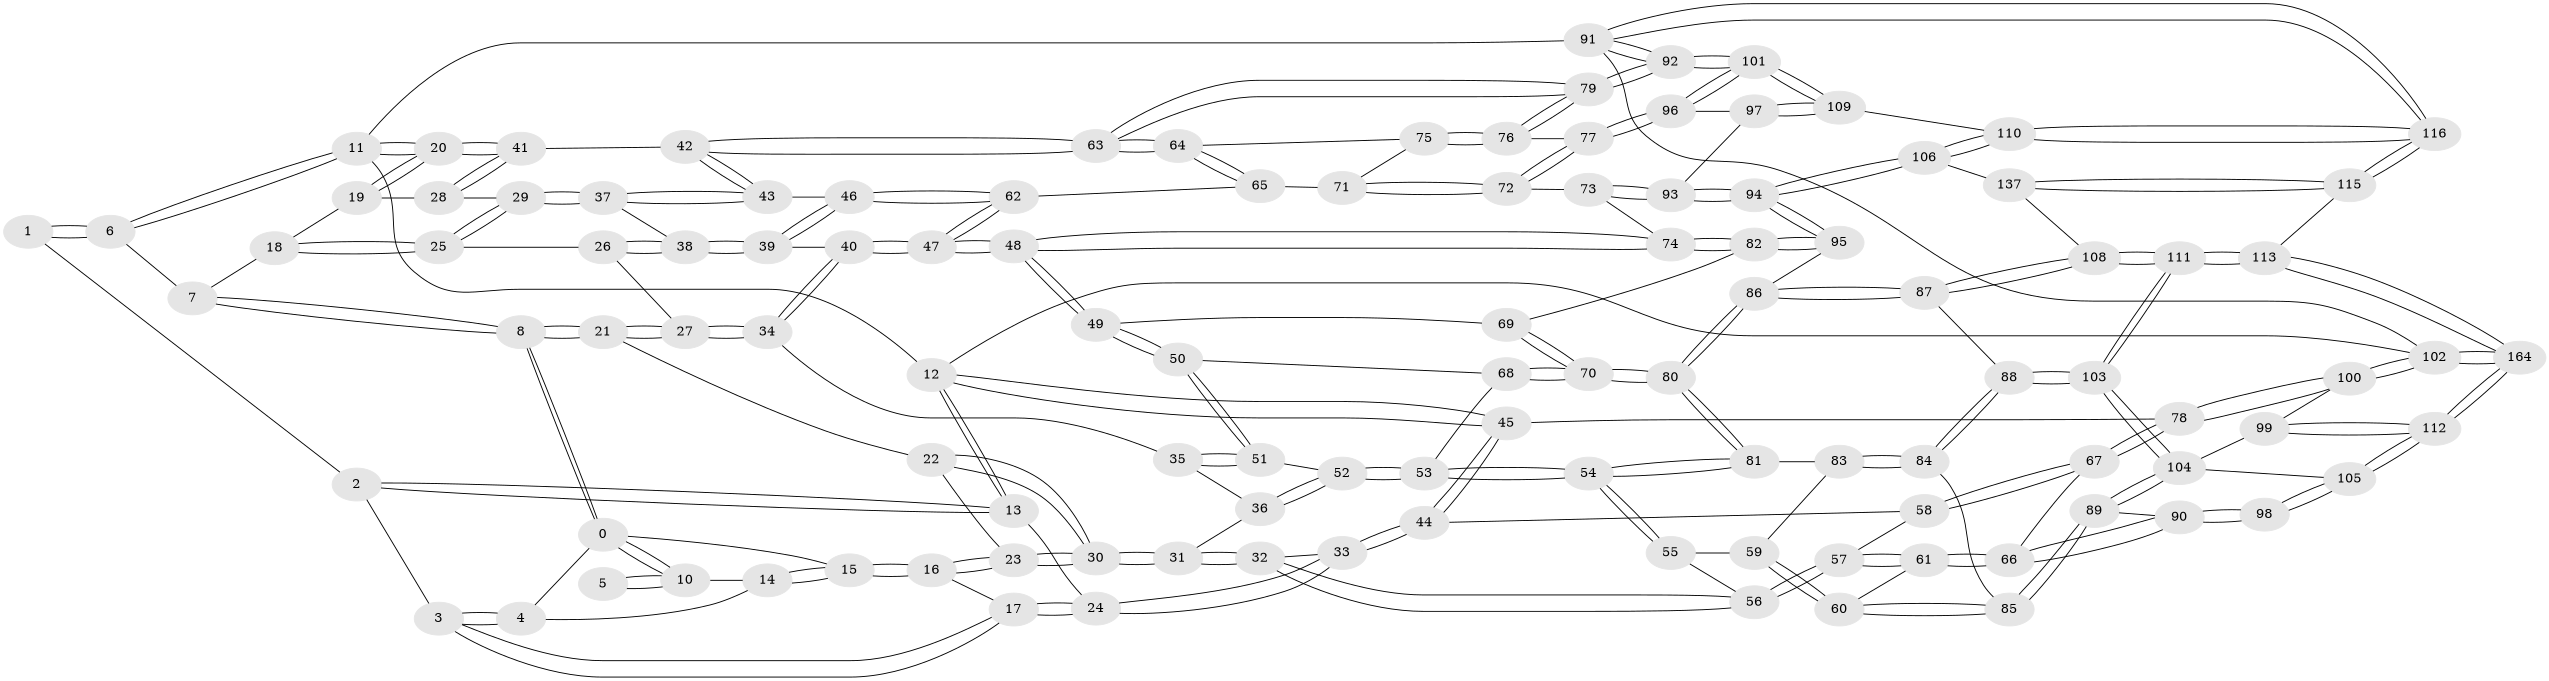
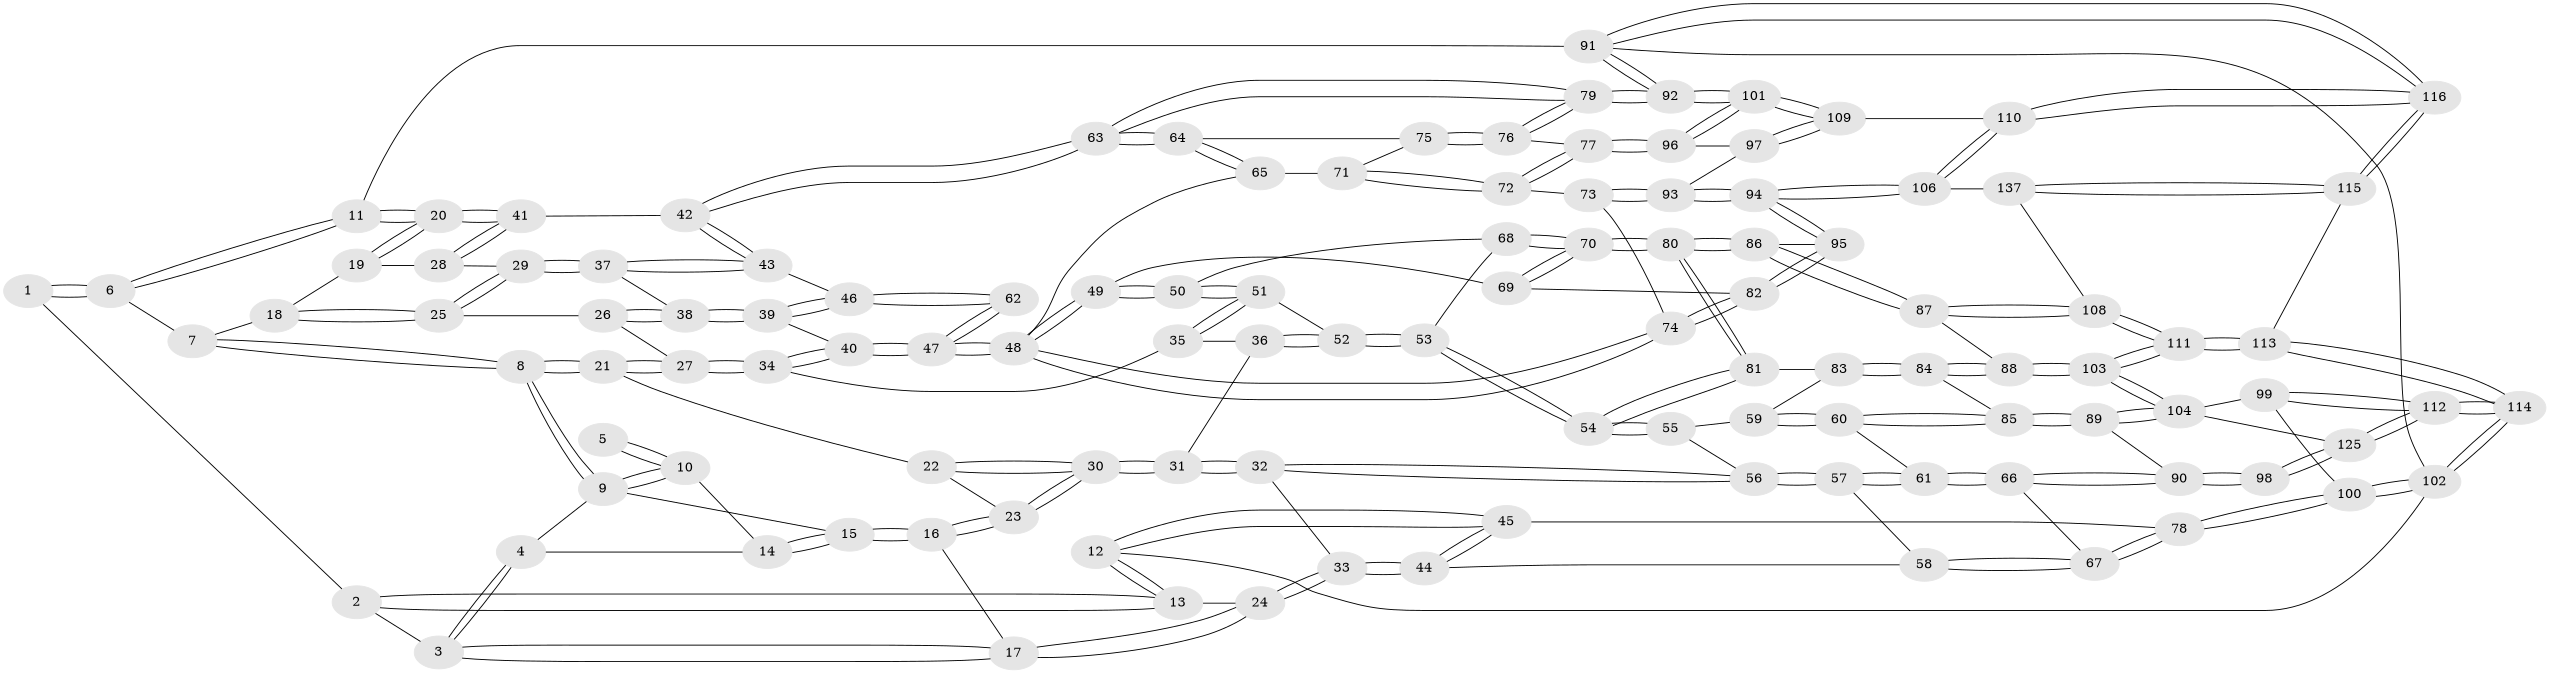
(1137, 192) -> (1111, 228)
(612, 289) -> none
(2520, 358) -> (2520, 408)
(2350, 479) -> (2350, 445)
(603, 535) -> (603, 489)
